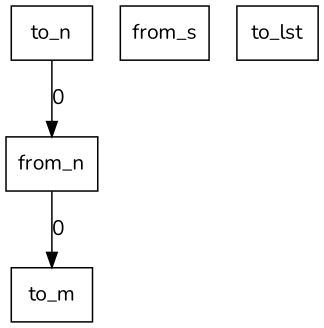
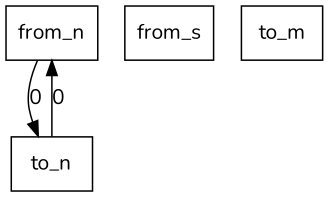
(278, 33) -> none
(52, 222) -> (29, 91)
